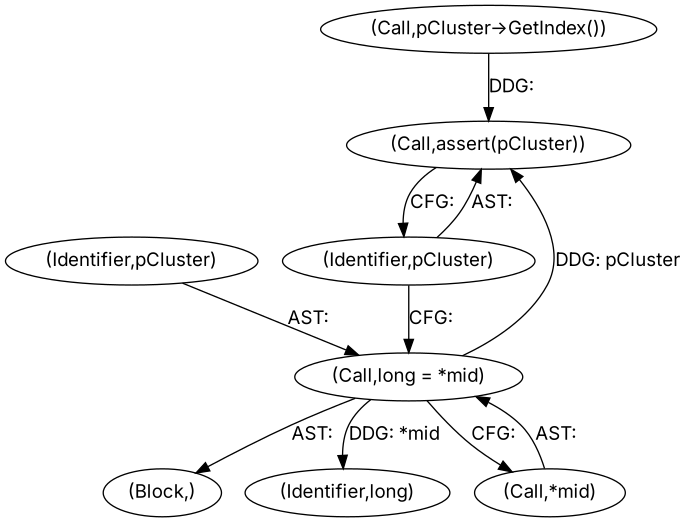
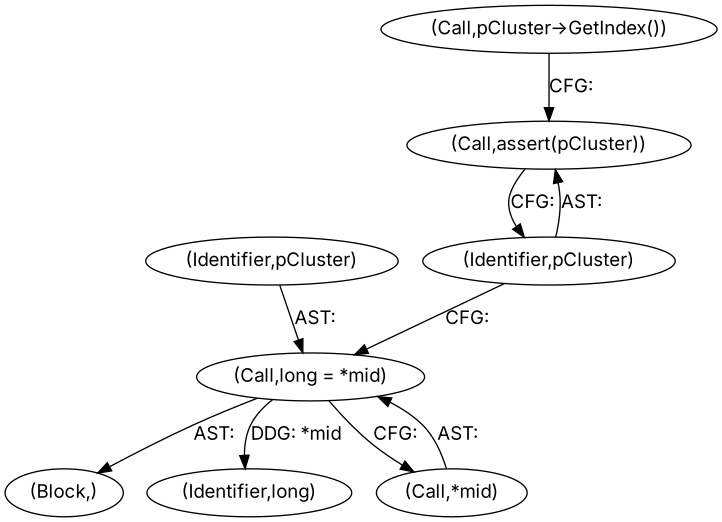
(514, 87) -> (574, 87)
(548, 284) -> none
